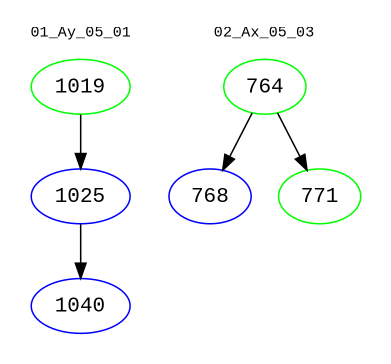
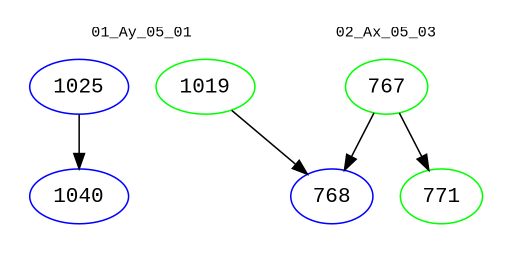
(265, 87) -> (387, 87)
(81, 134) -> (257, 132)
